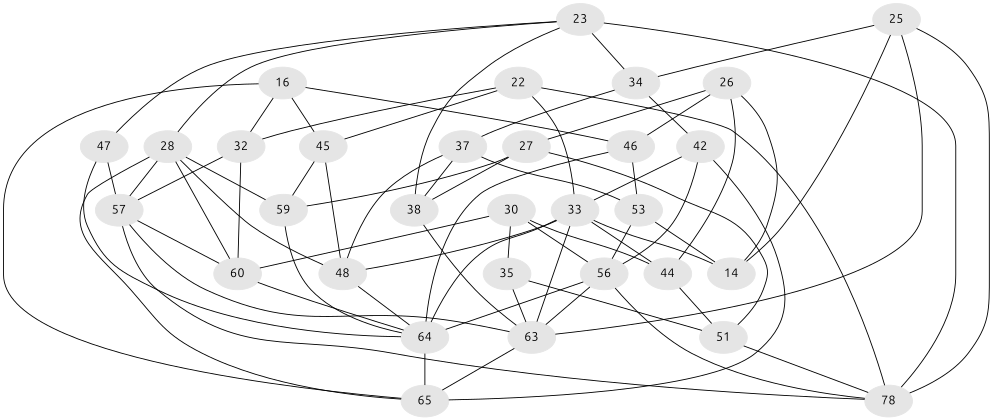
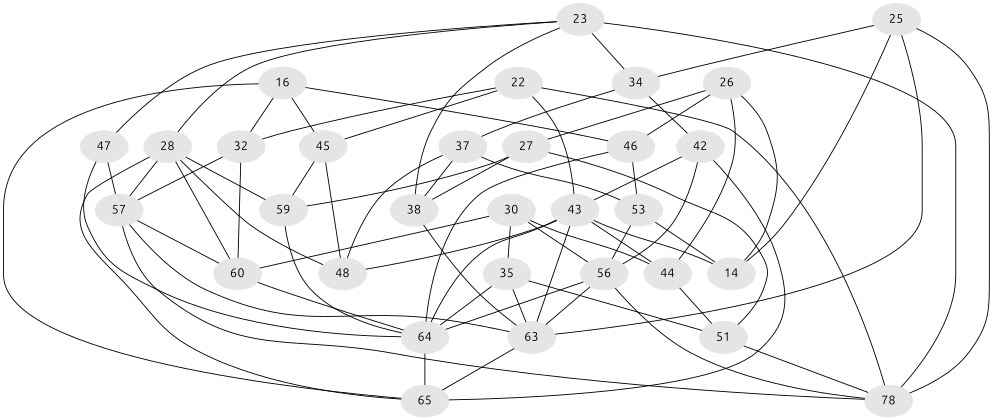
(575, 210) -> (575, 210)
(384, 306) -> (466, 306)
